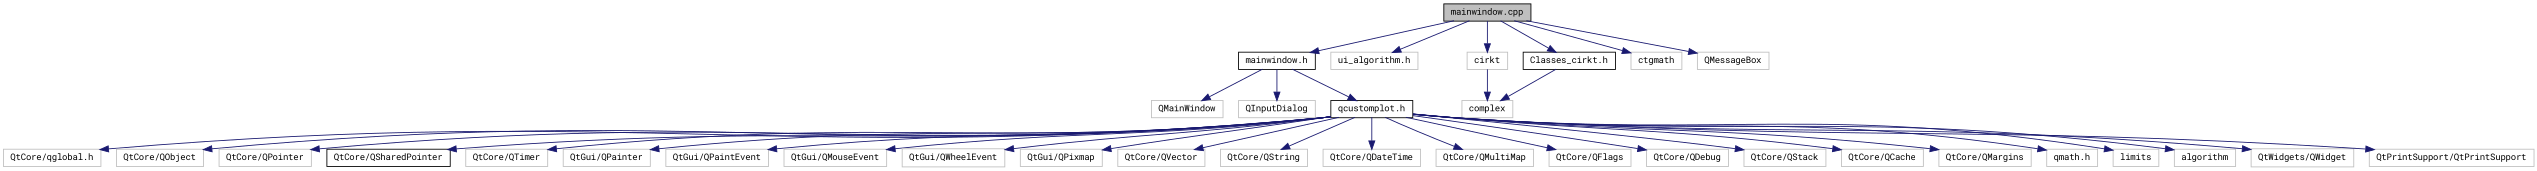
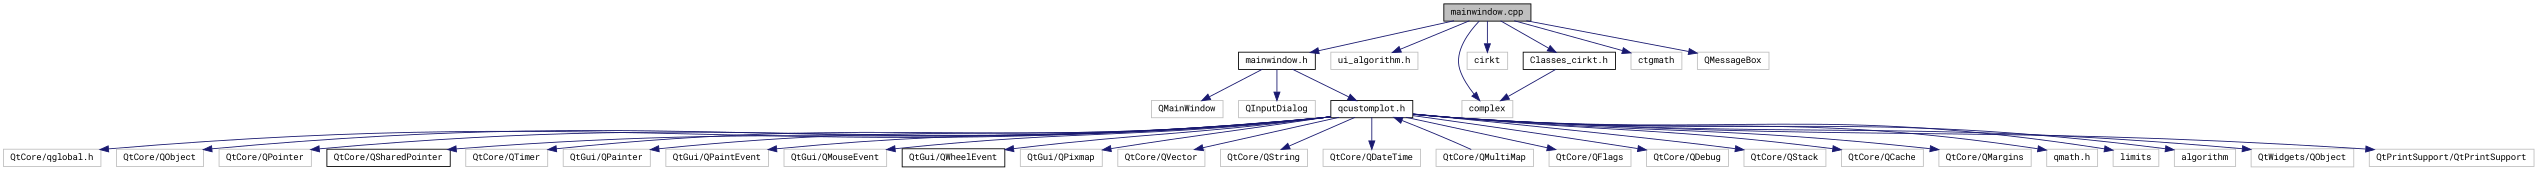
(1487, 81) -> (1459, 57)
(1420, 132) -> (1437, 135)
(953, 158) -> (953, 158)
(2302, 158) -> (2302, 158)
